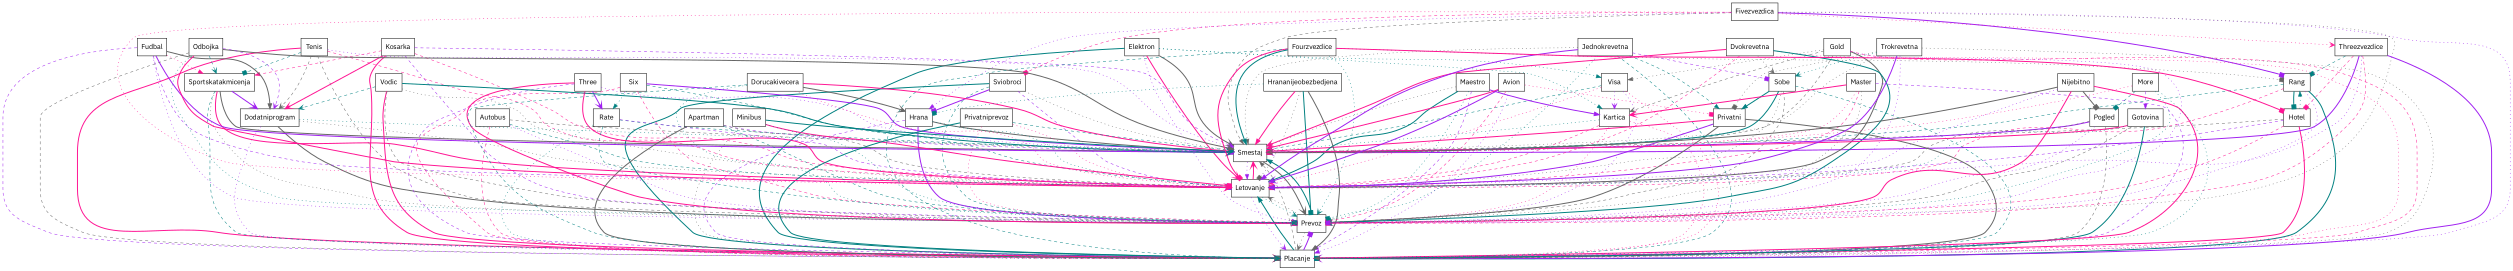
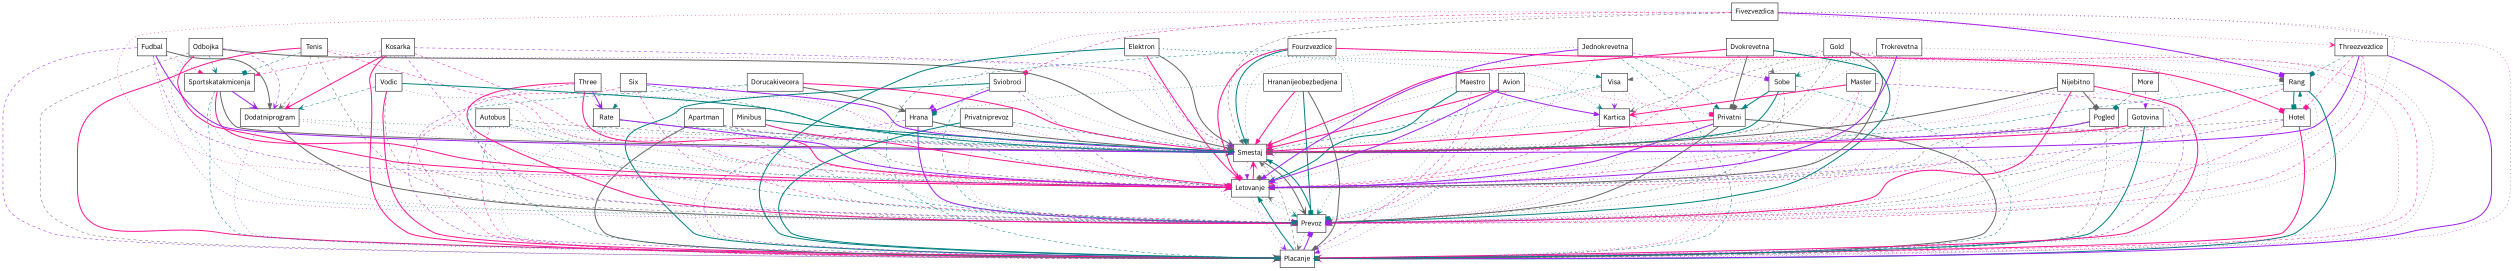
(1382, 63) -> (1382, 63)
none -> (1740, 80)
(905, 169) -> (905, 169)
